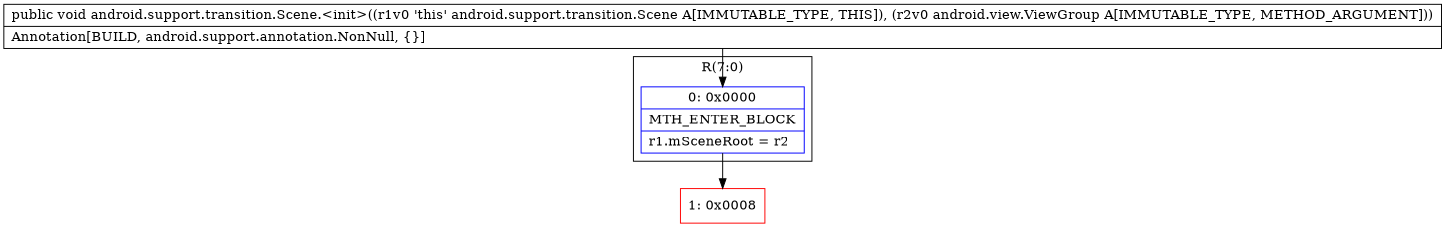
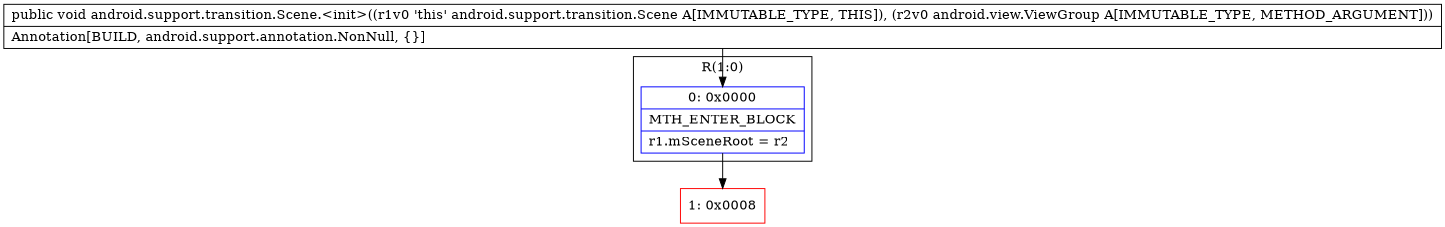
(723, 68) -> (723, 68)
